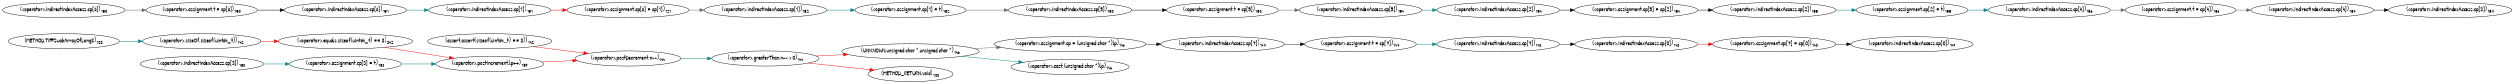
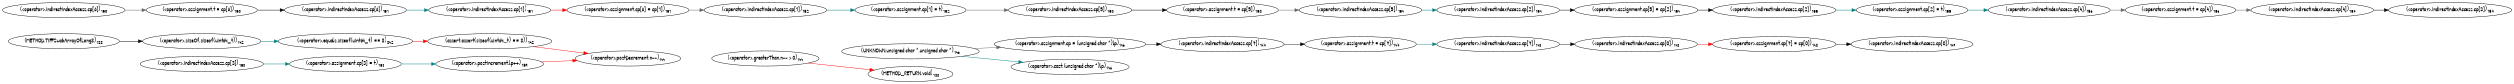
(668, 9) -> (668, 9)
(129, 41) -> (129, 41)
(268, 41) -> (268, 41)
(417, 53) -> (418, 41)
(830, 55) -> none
(694, 58) -> none
